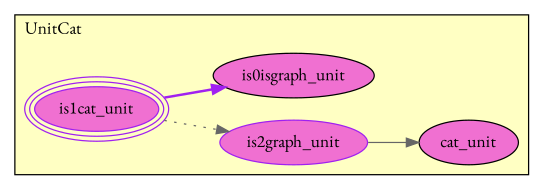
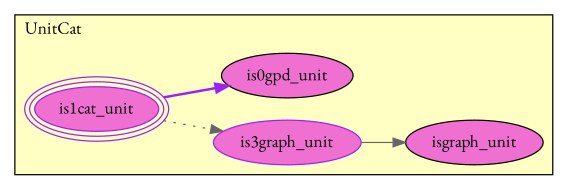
(294, 76) -> (287, 76)
(294, 142) -> (287, 142)
(469, 142) -> (474, 142)
